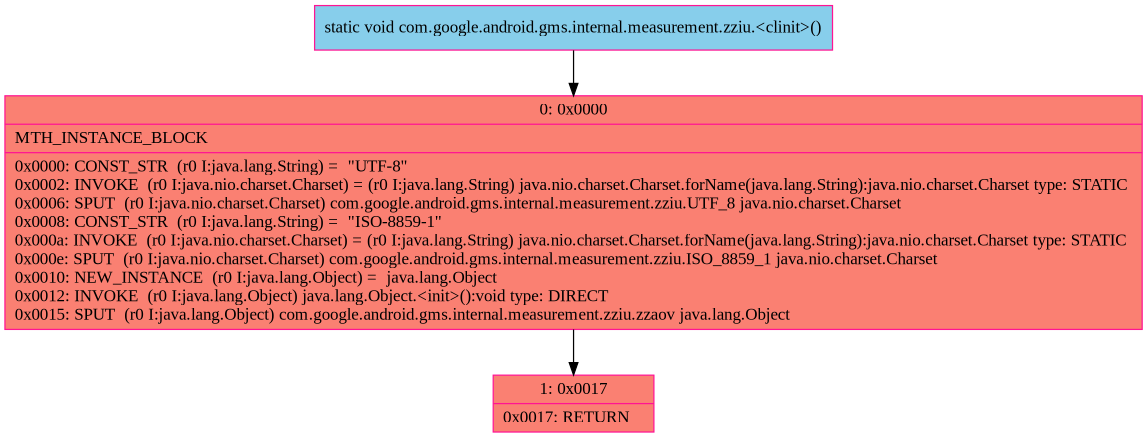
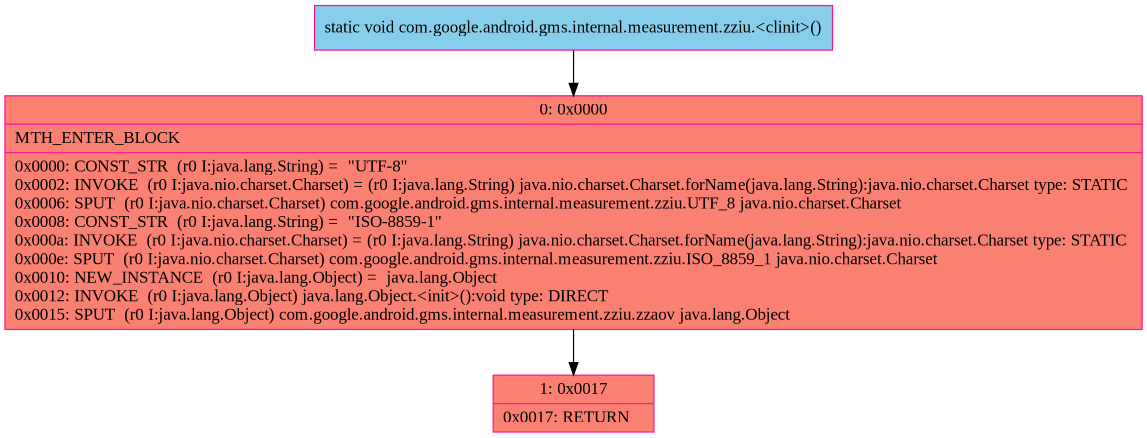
(112, 138) -> (98, 138)
